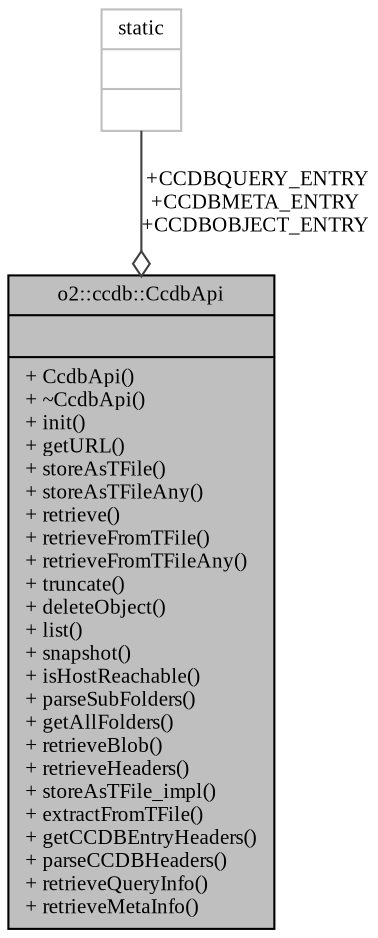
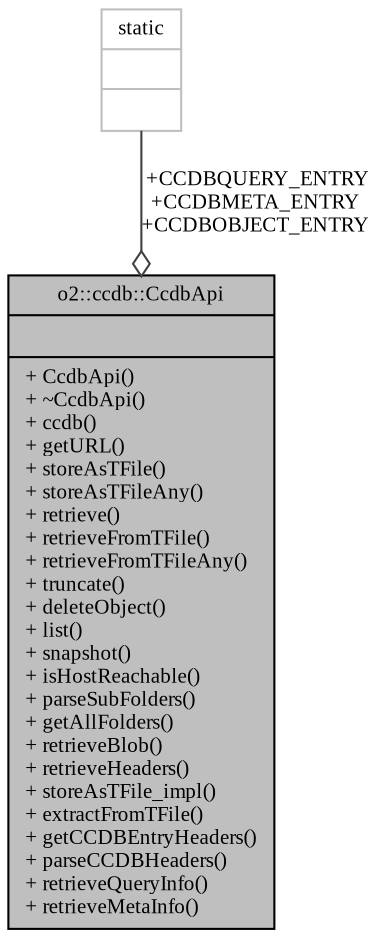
(56, 423) -> (61, 423)
